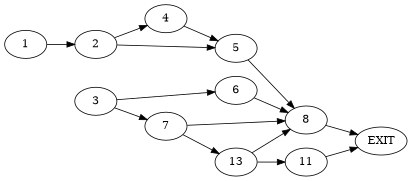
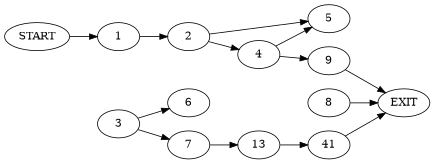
none -> (37, 37)
none -> (329, 61)
(268, 81) -> none
(268, 104) -> none
(232, 123) -> none
(268, 143) -> none
(306, 162) -> (329, 145)
